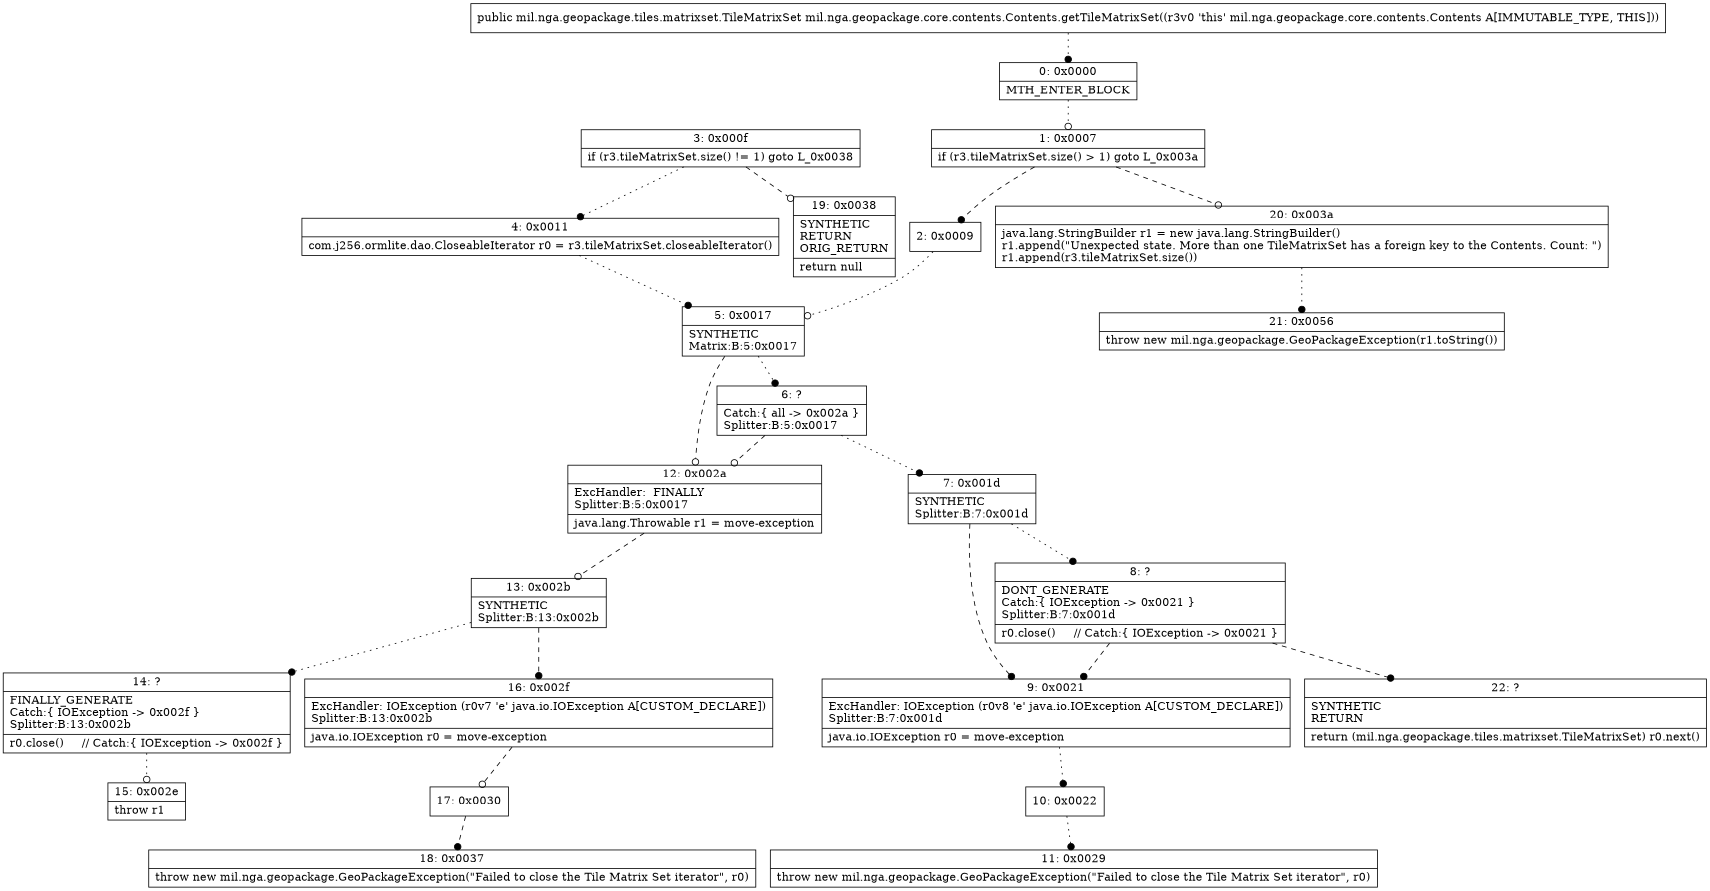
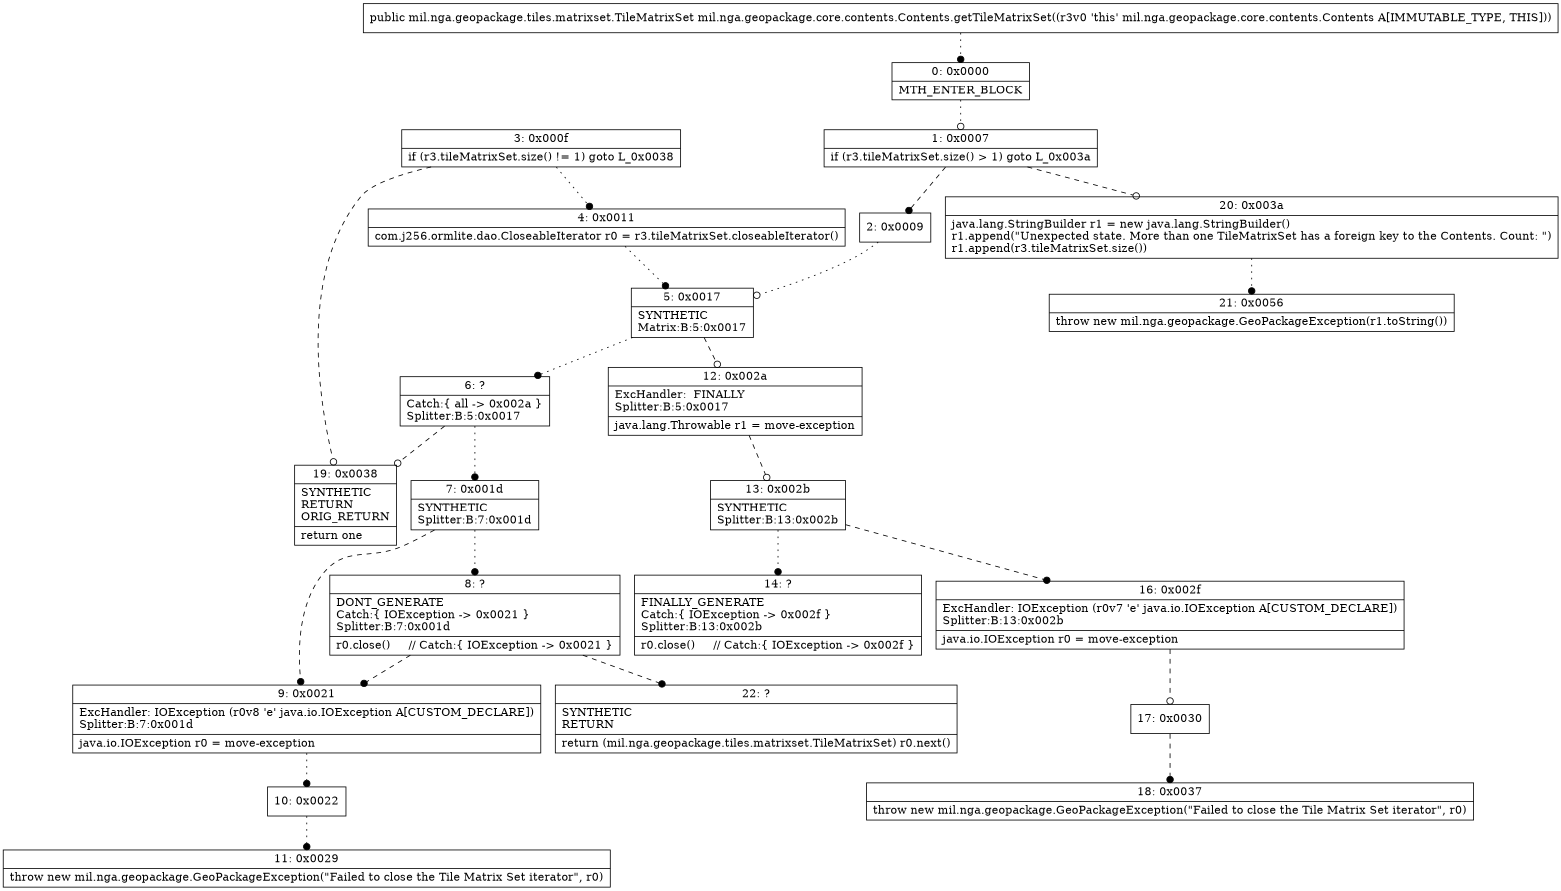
(831, 267) -> (332, 536)
(751, 448) -> (422, 444)
(147, 801) -> none
